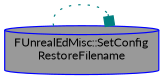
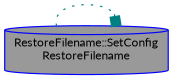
(82, 50) -> (86, 50)
